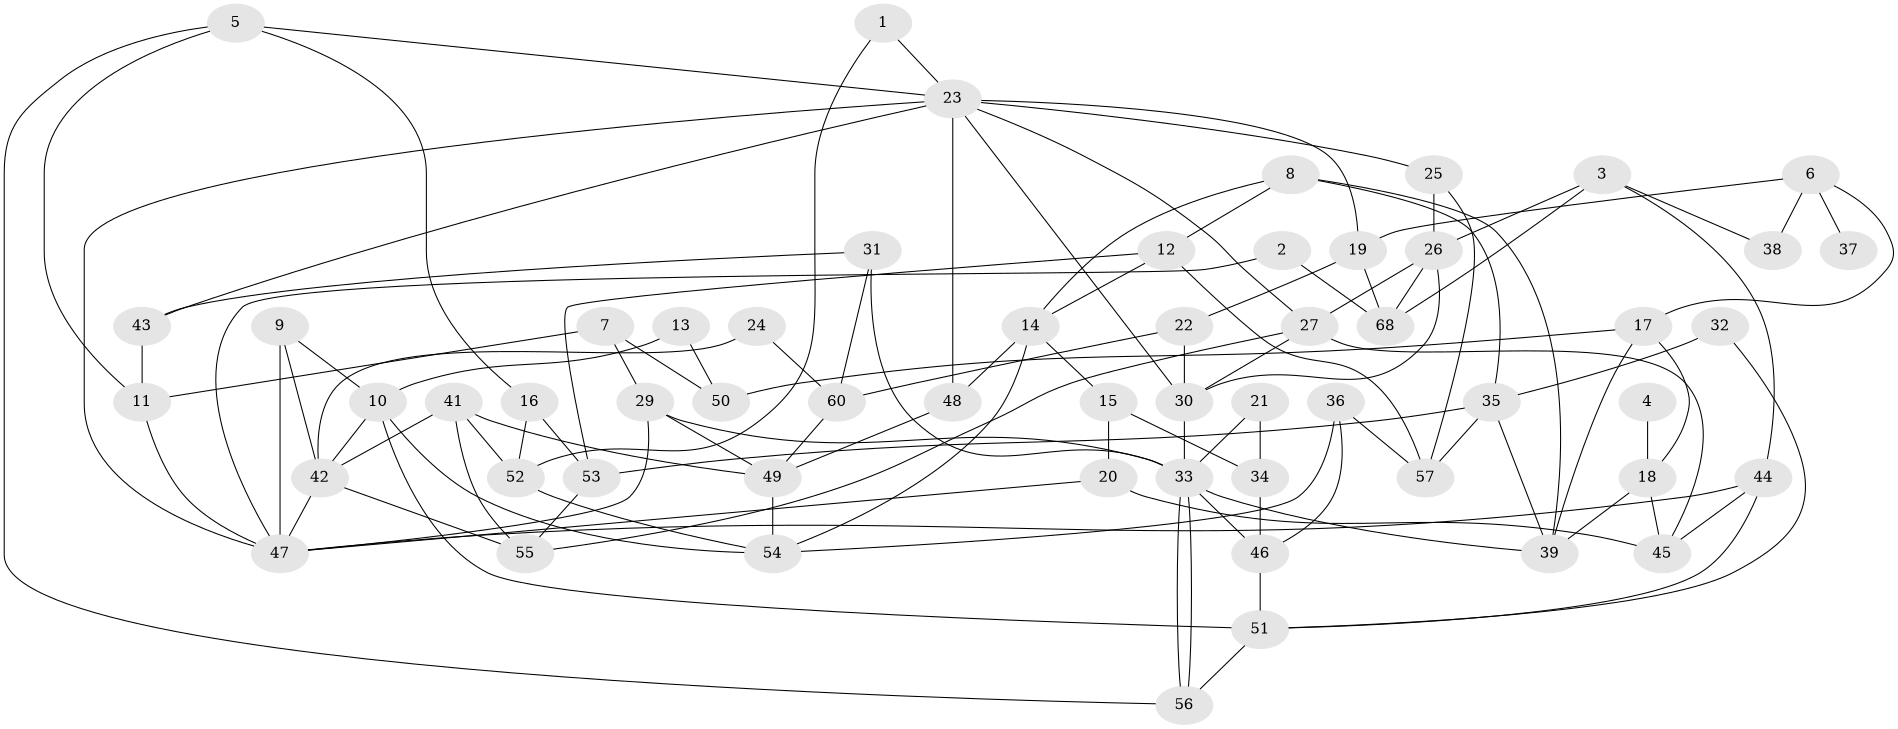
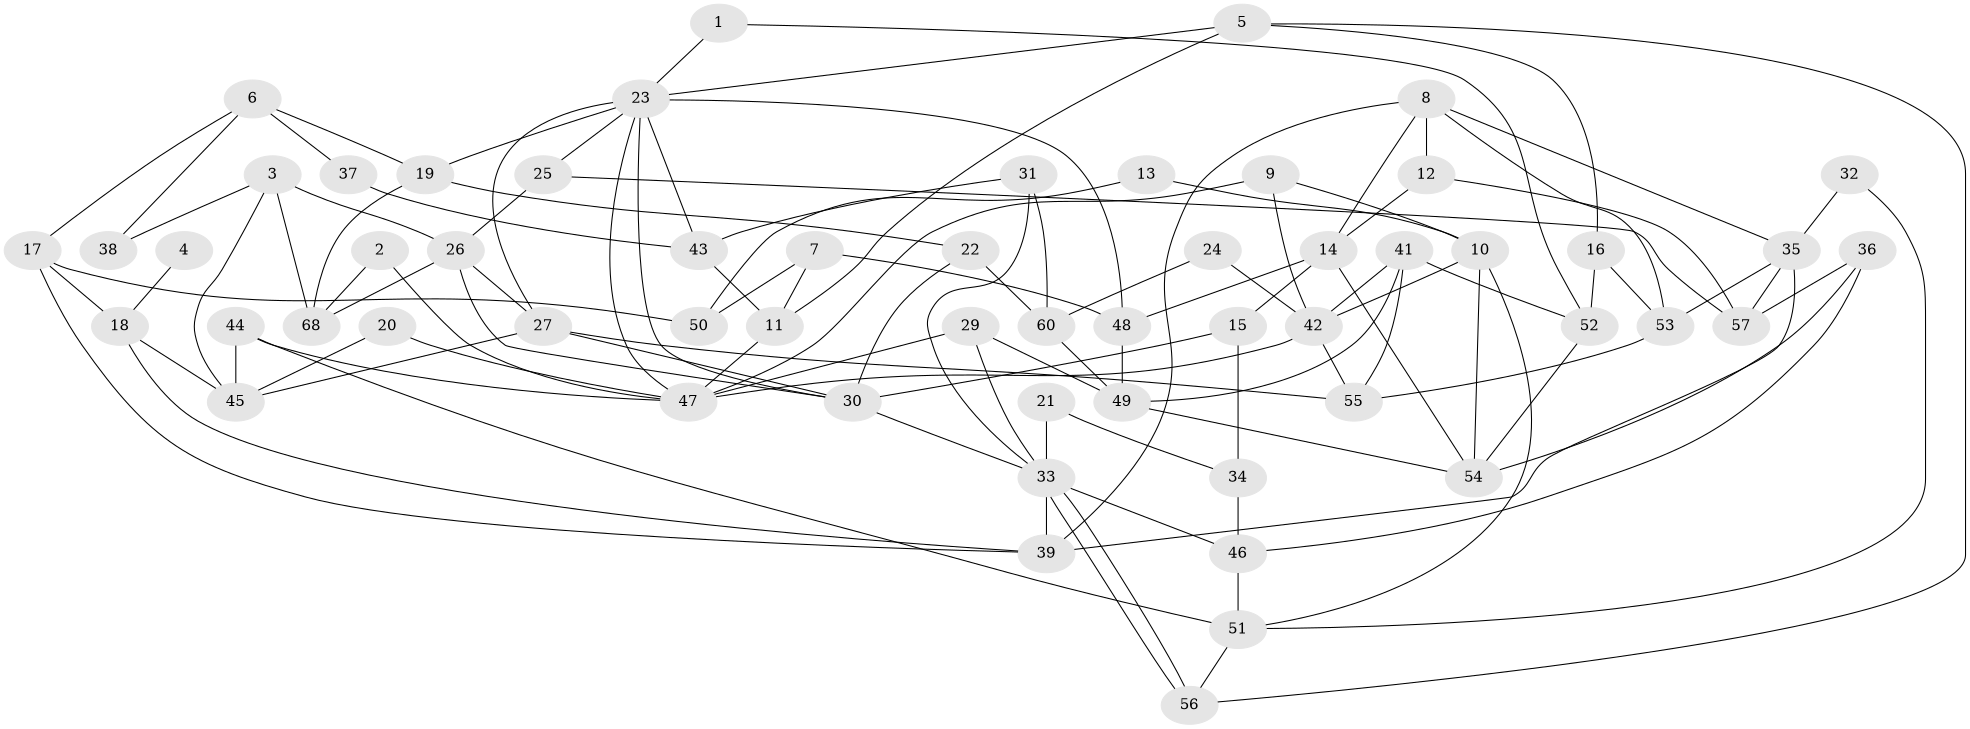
none -> (519, 225)
(776, 283) -> (1552, 188)
(1747, 288) -> (209, 287)
(625, 364) -> (973, 278)
(1109, 433) -> (1063, 364)
